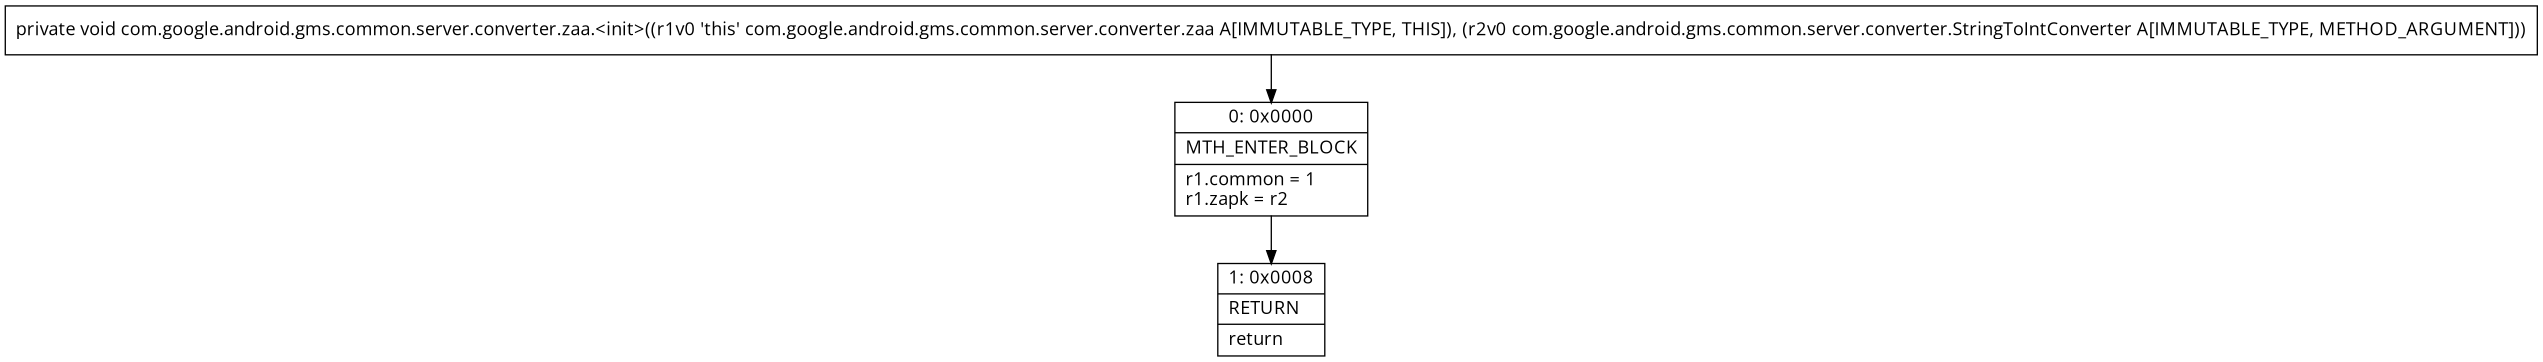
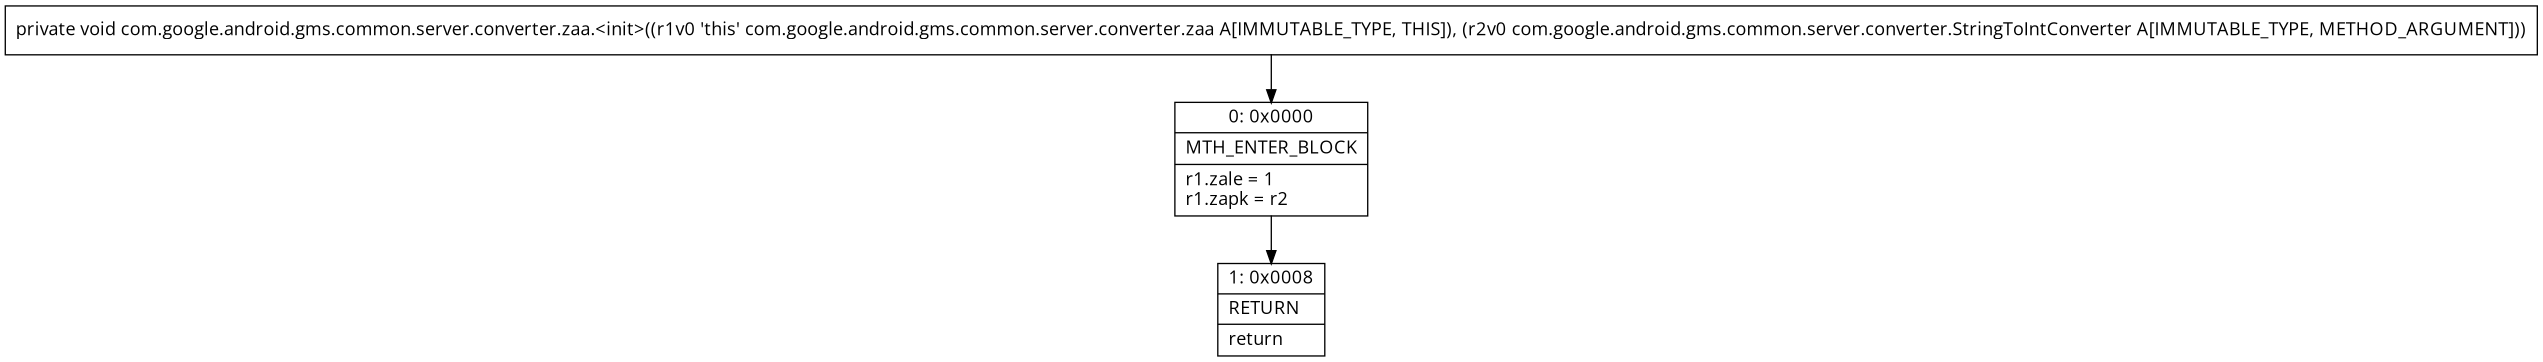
(1251, 180) -> (1230, 180)
